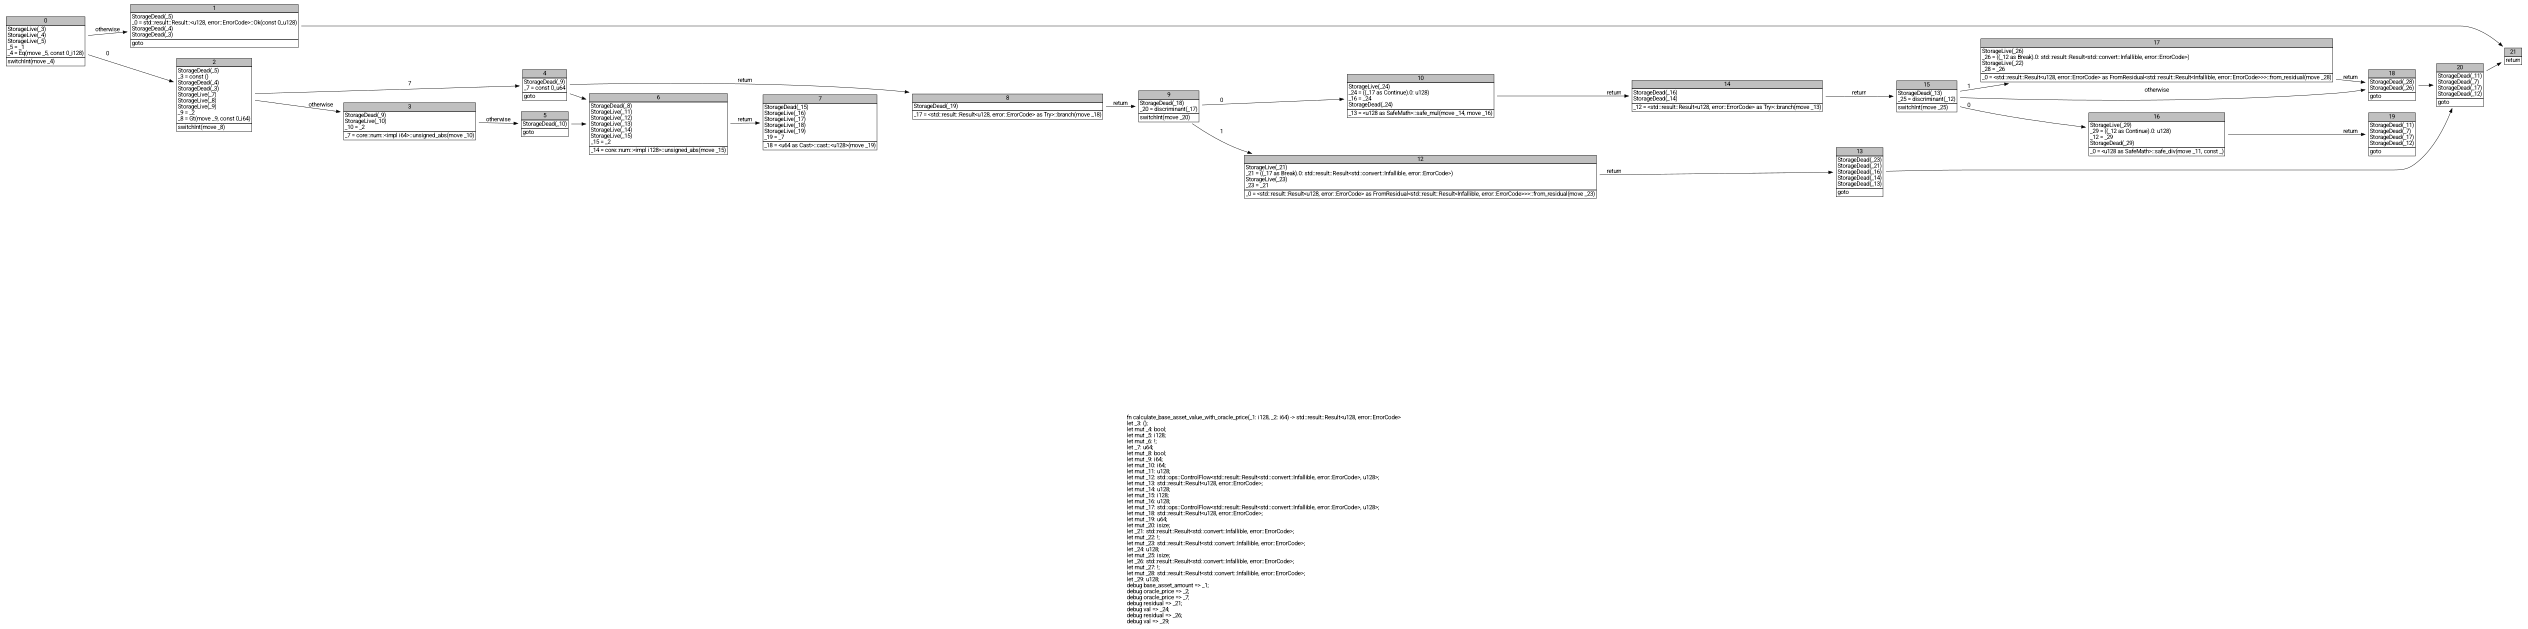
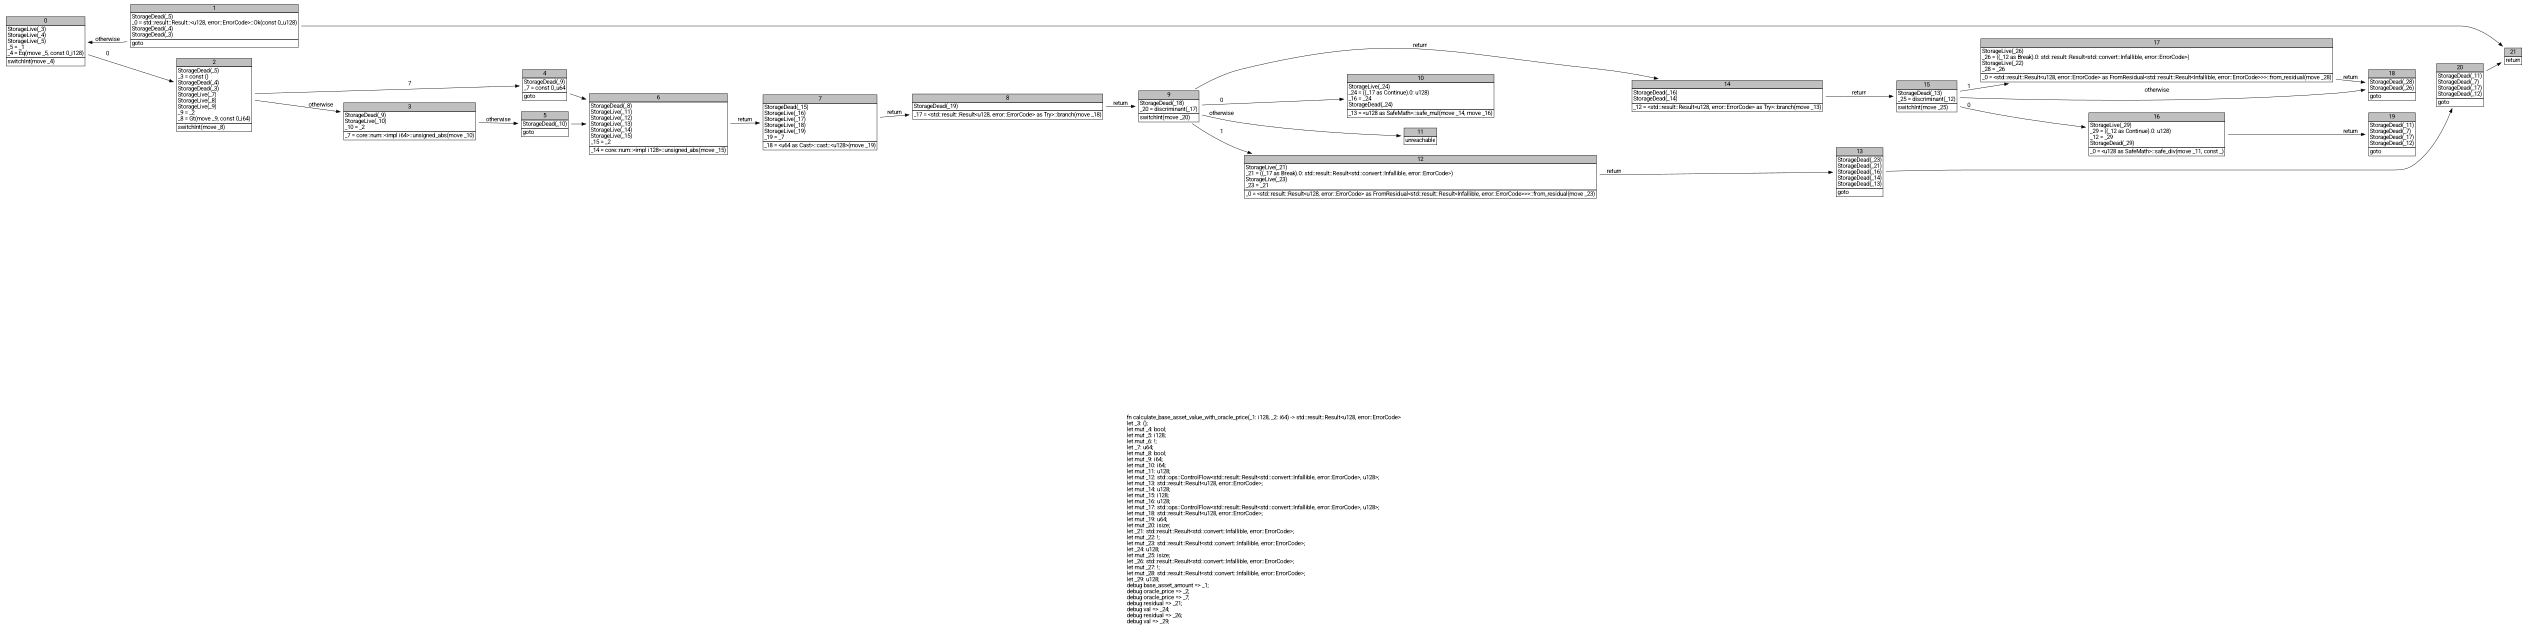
(106, 34) -> (110, 43)
(738, 84) -> (893, 116)
(2424, 85) -> none
(1561, 96) -> (1422, 49)
none -> (1420, 136)
